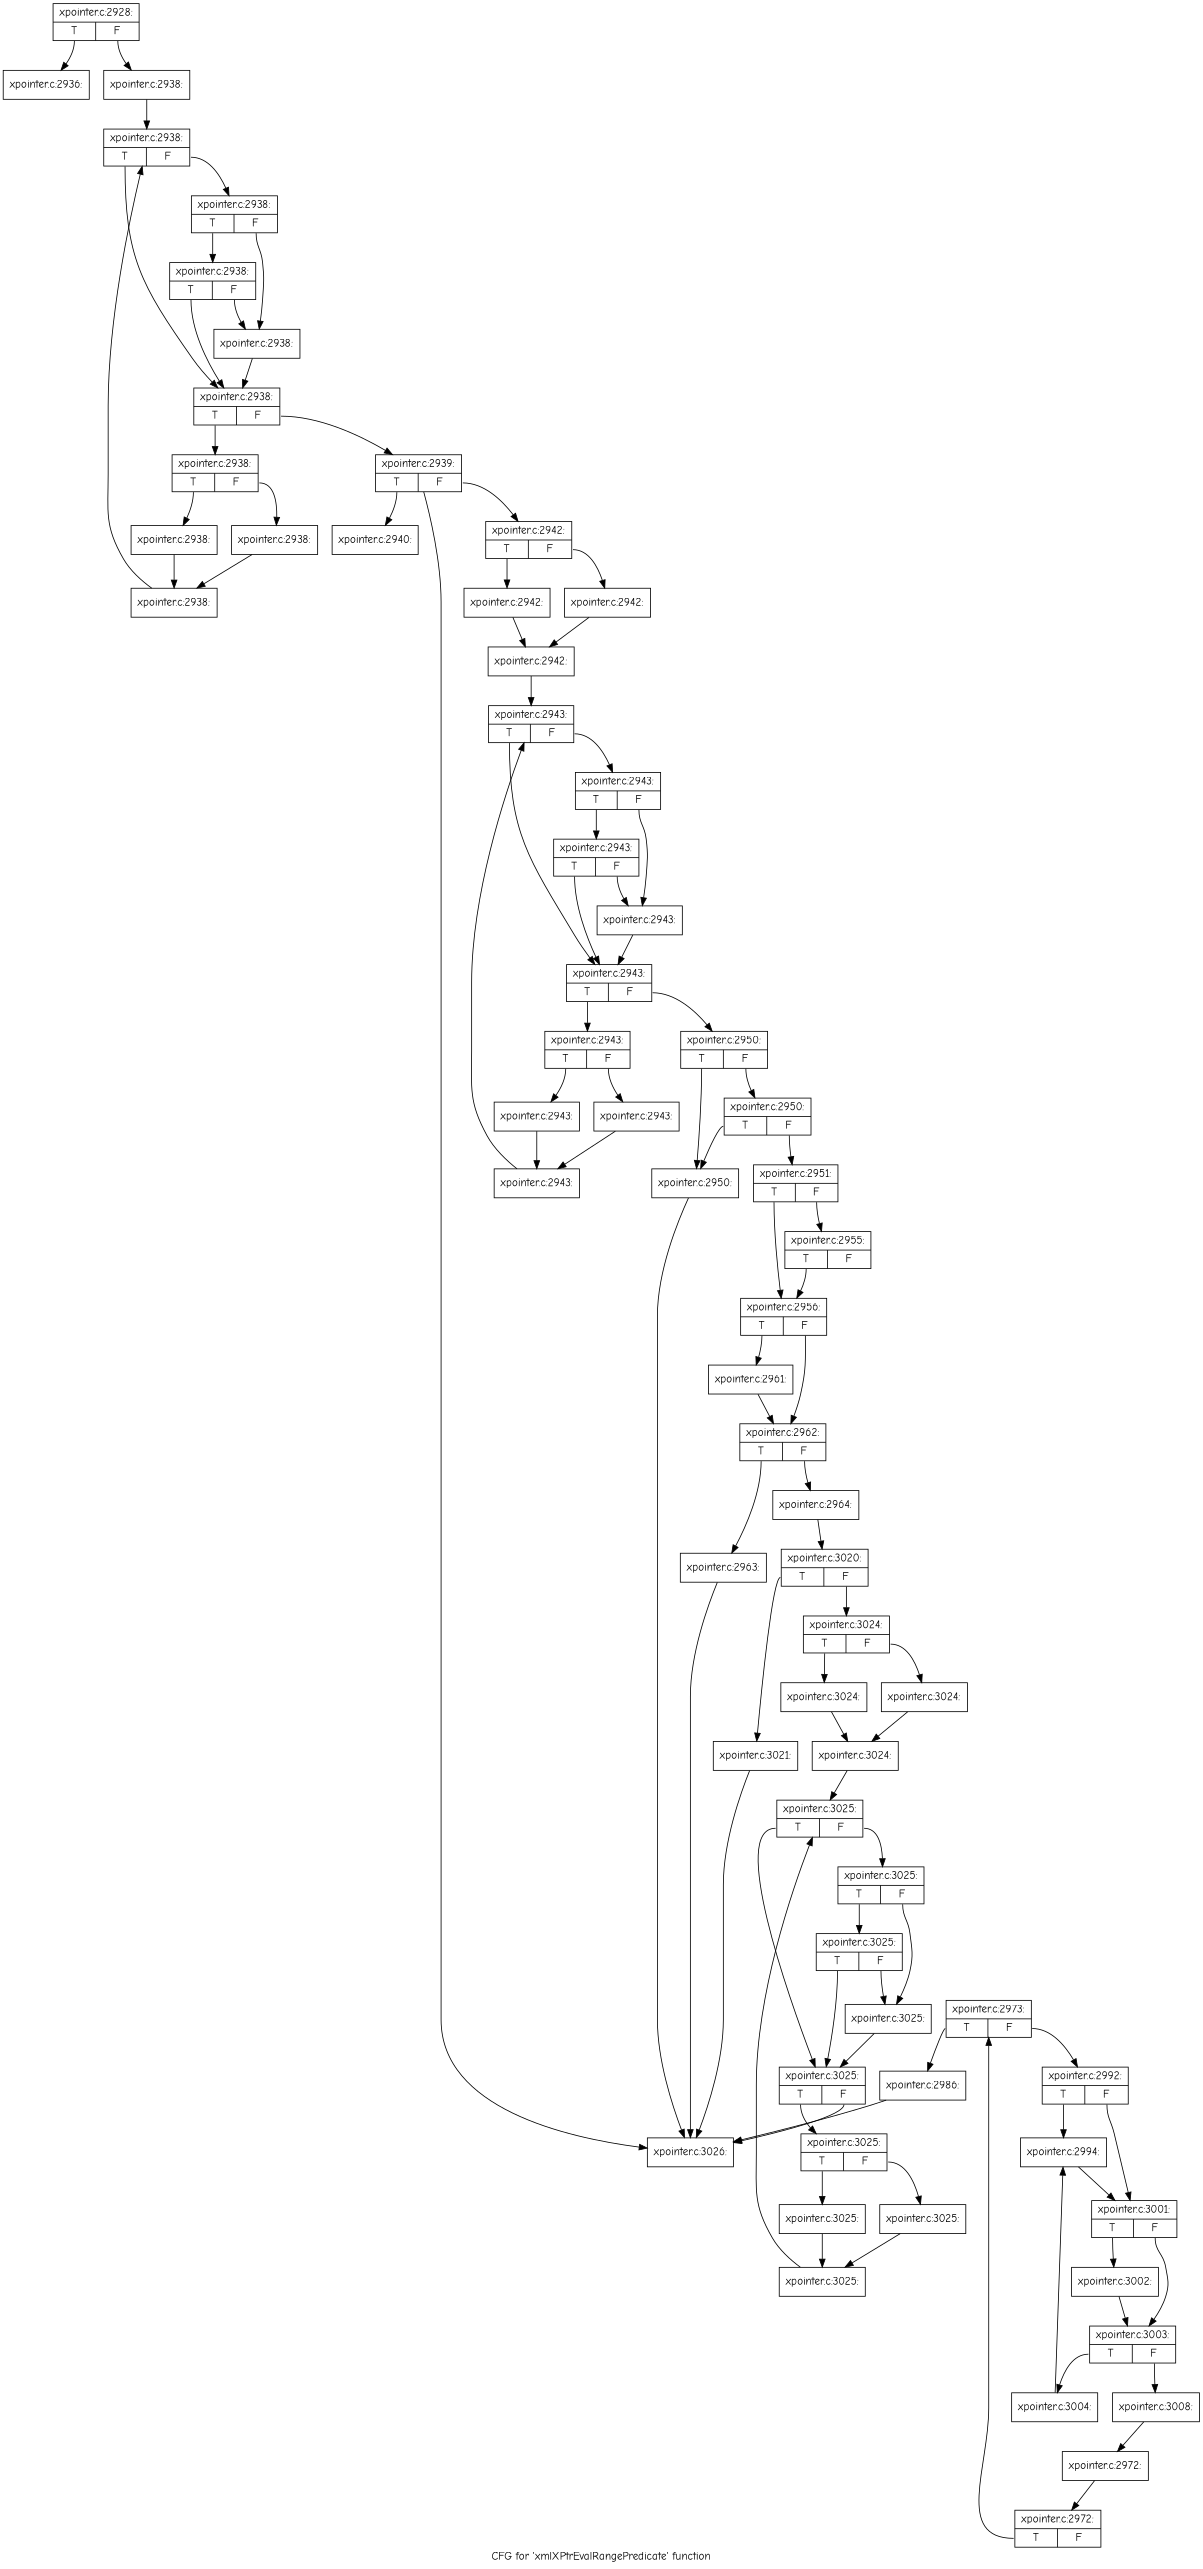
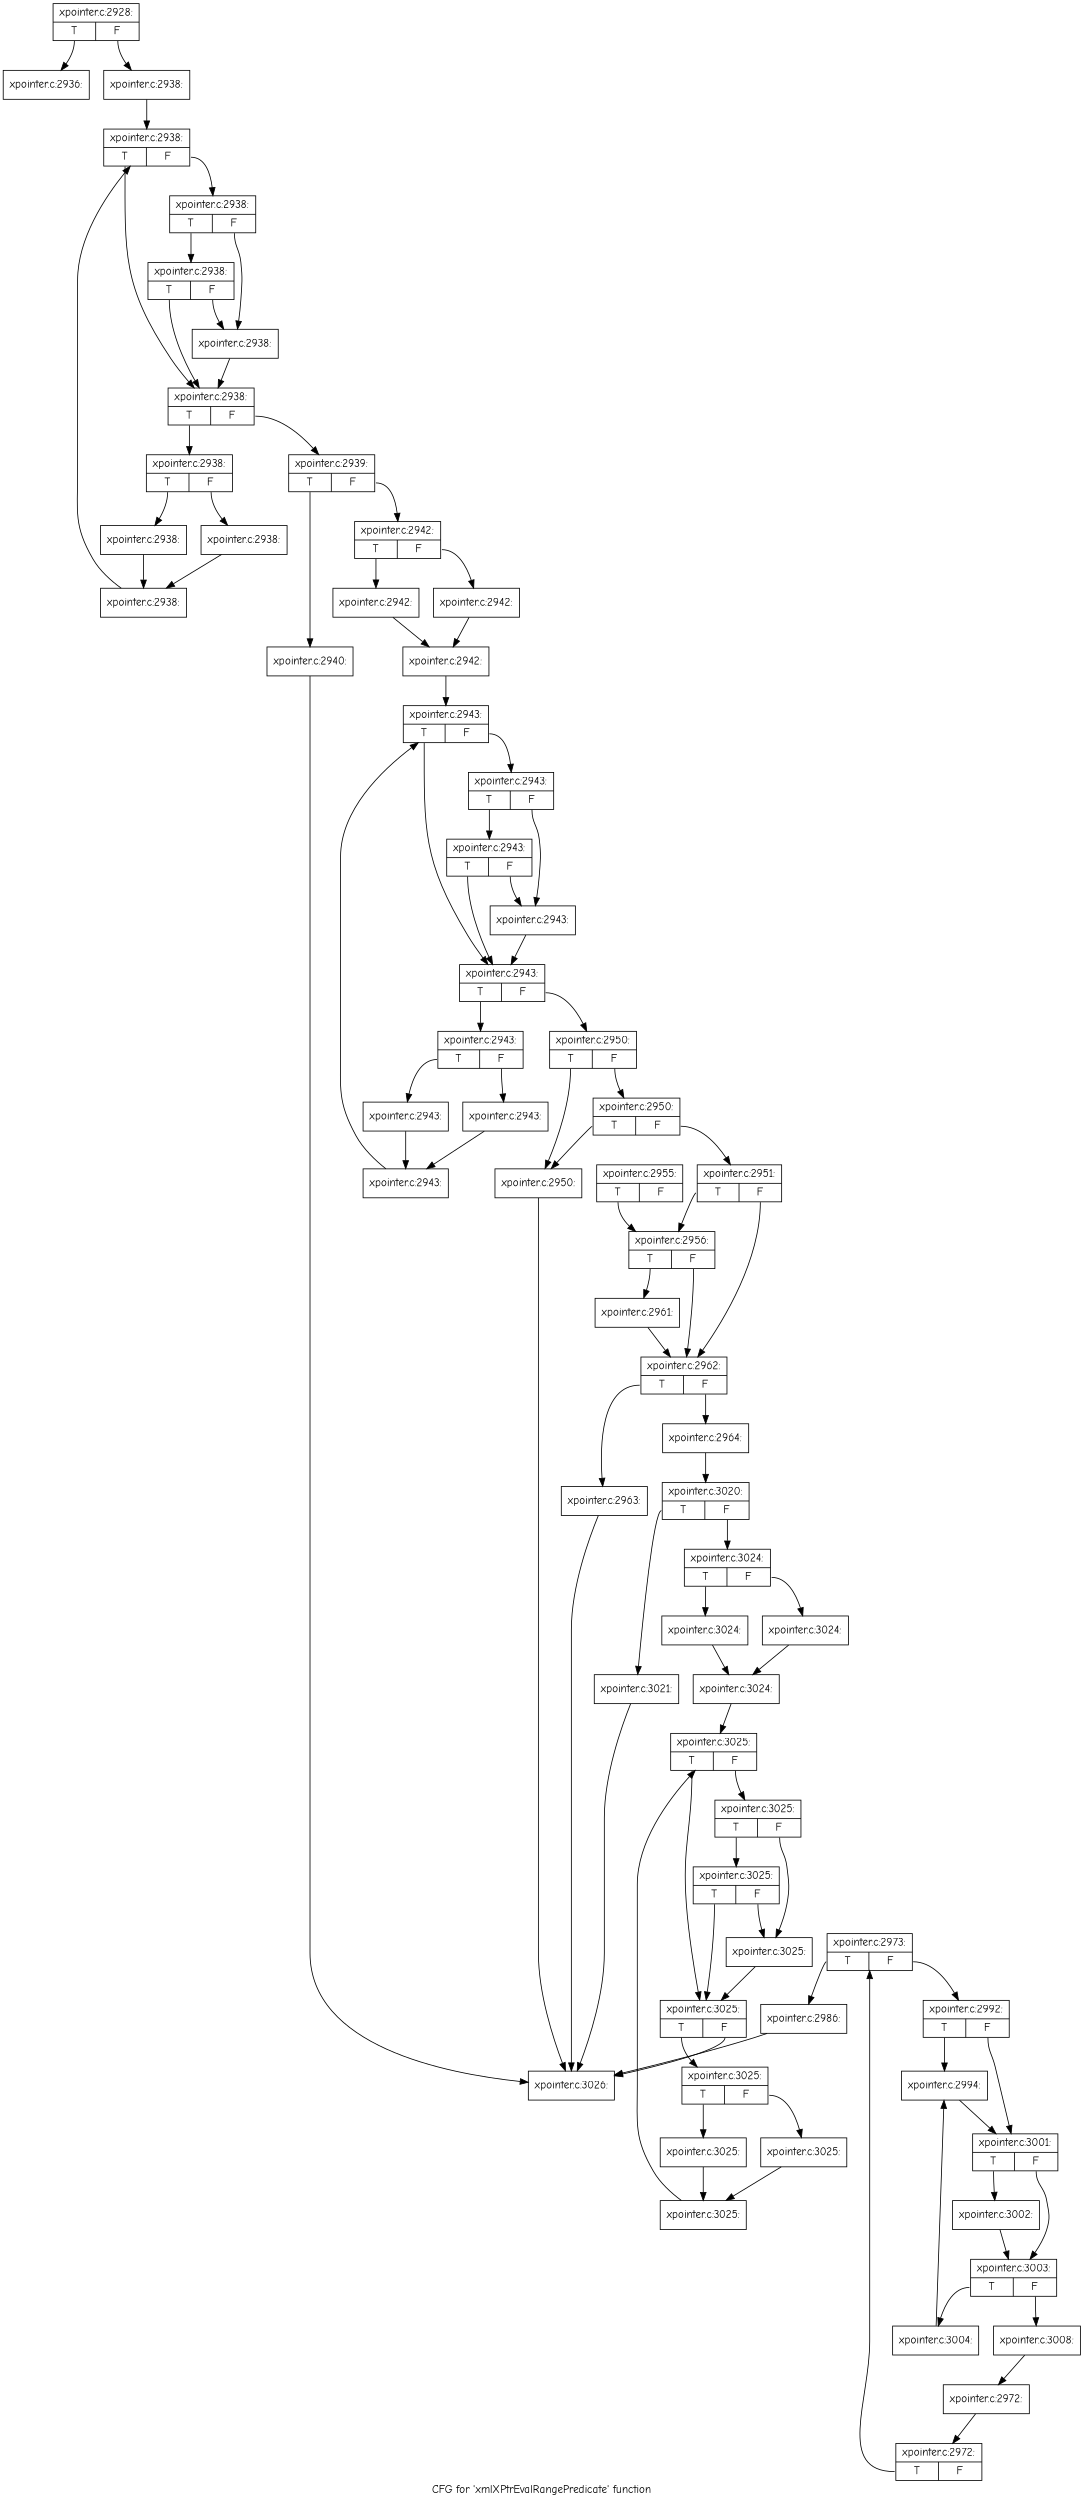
(817, 1213) -> (742, 1280)
(441, 1383) -> (310, 1449)
